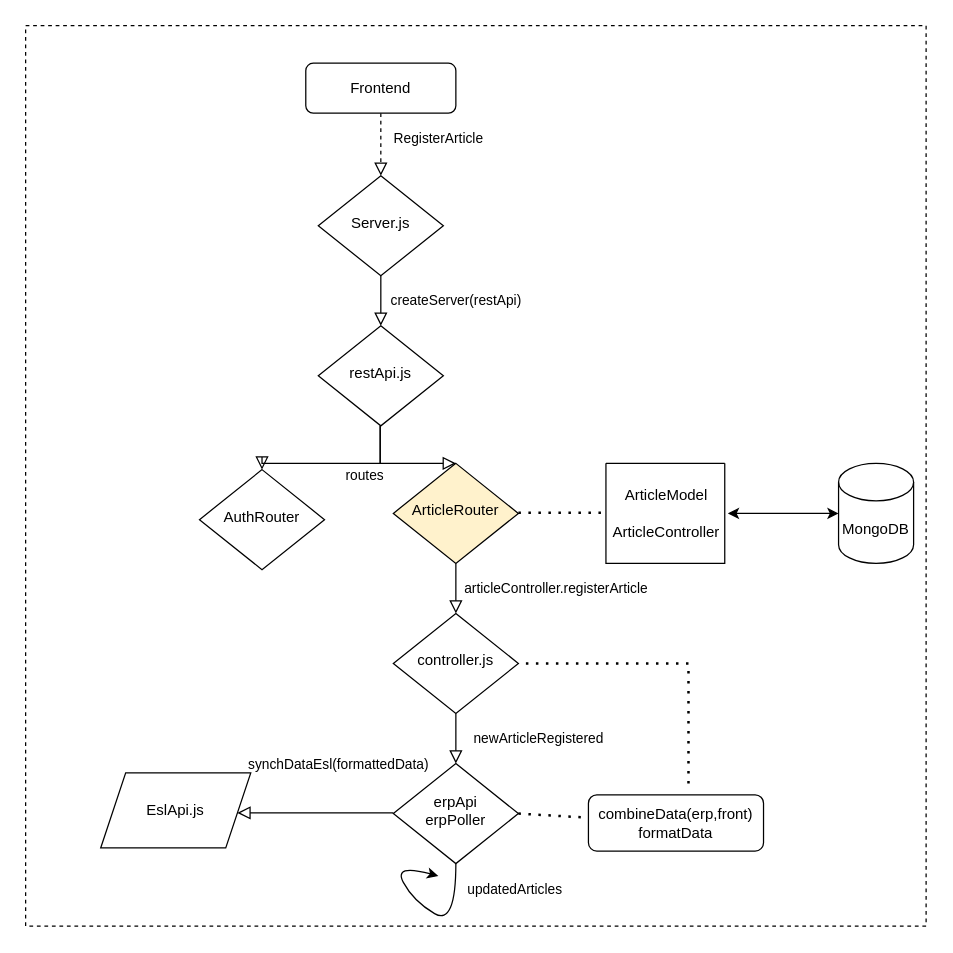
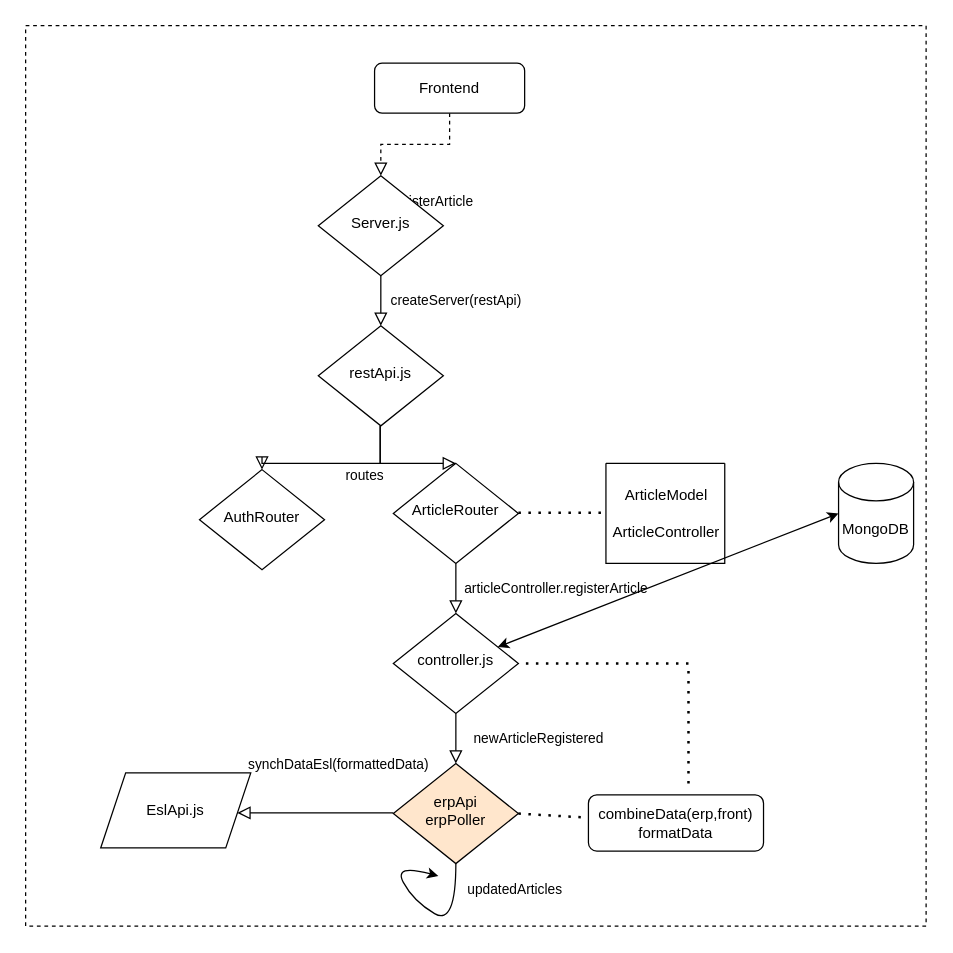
(381, 88) -> (449, 88)
(456, 513) -> (456, 513)
(783, 513) -> (605, 605)
(456, 813) -> (456, 813)
